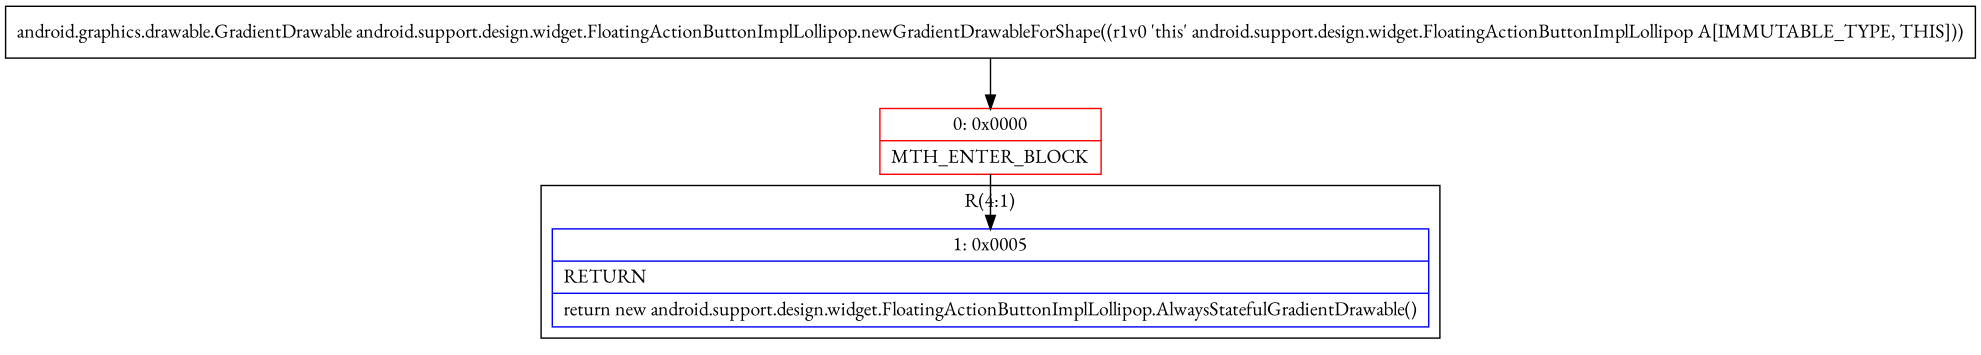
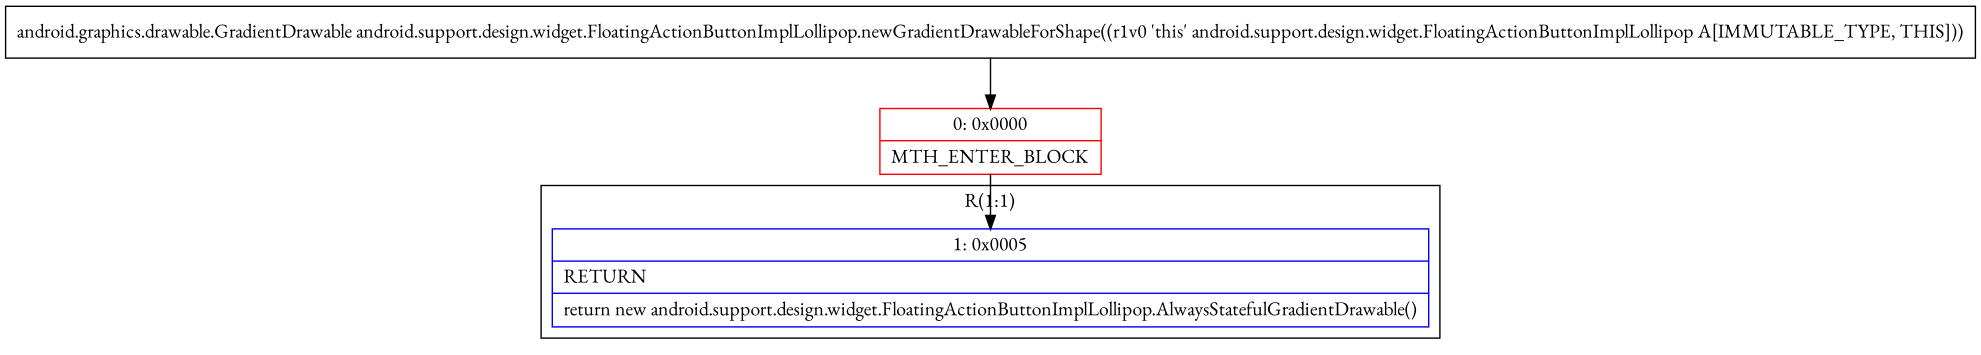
(990, 202) -> (990, 202)
